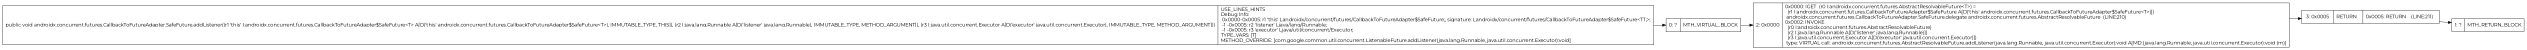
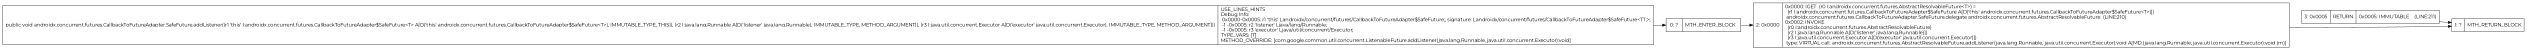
(2399, 17) -> (2398, 17)
(2294, 19) -> (2369, 27)
(1711, 25) -> (1710, 25)
